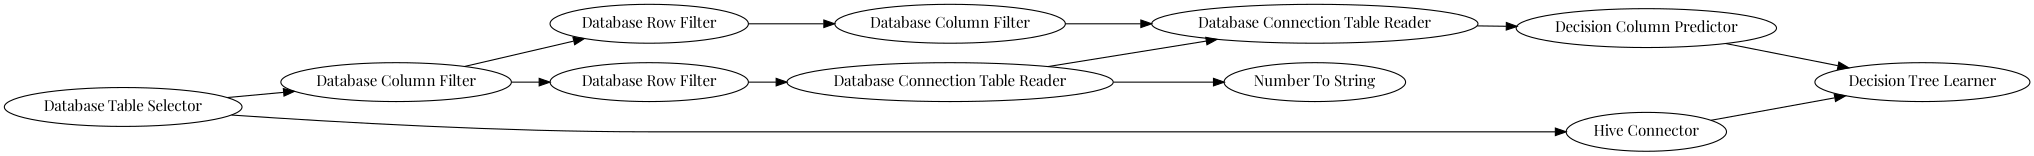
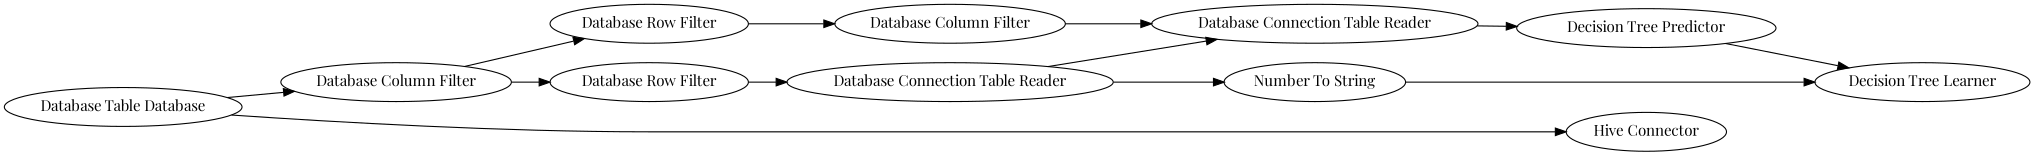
(1646, 28) -> (1646, 28)
(123, 107) -> (123, 107)
(1773, 109) -> (1605, 82)
